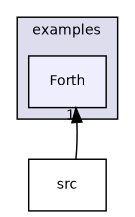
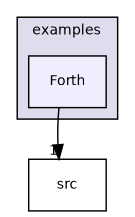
(77, 141) -> (58, 128)
